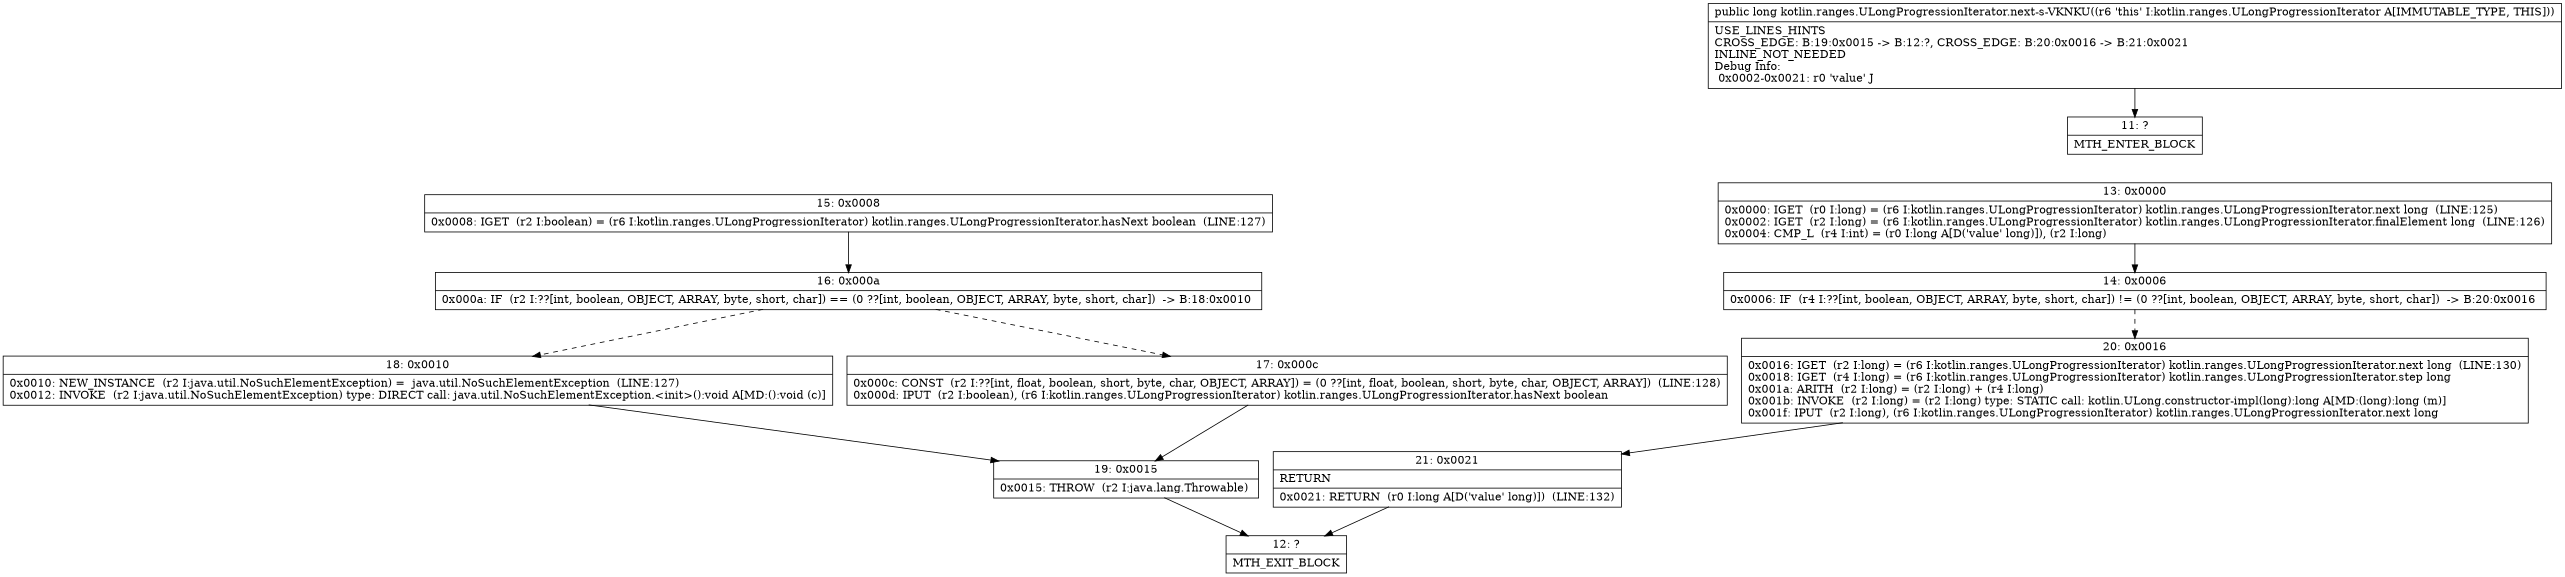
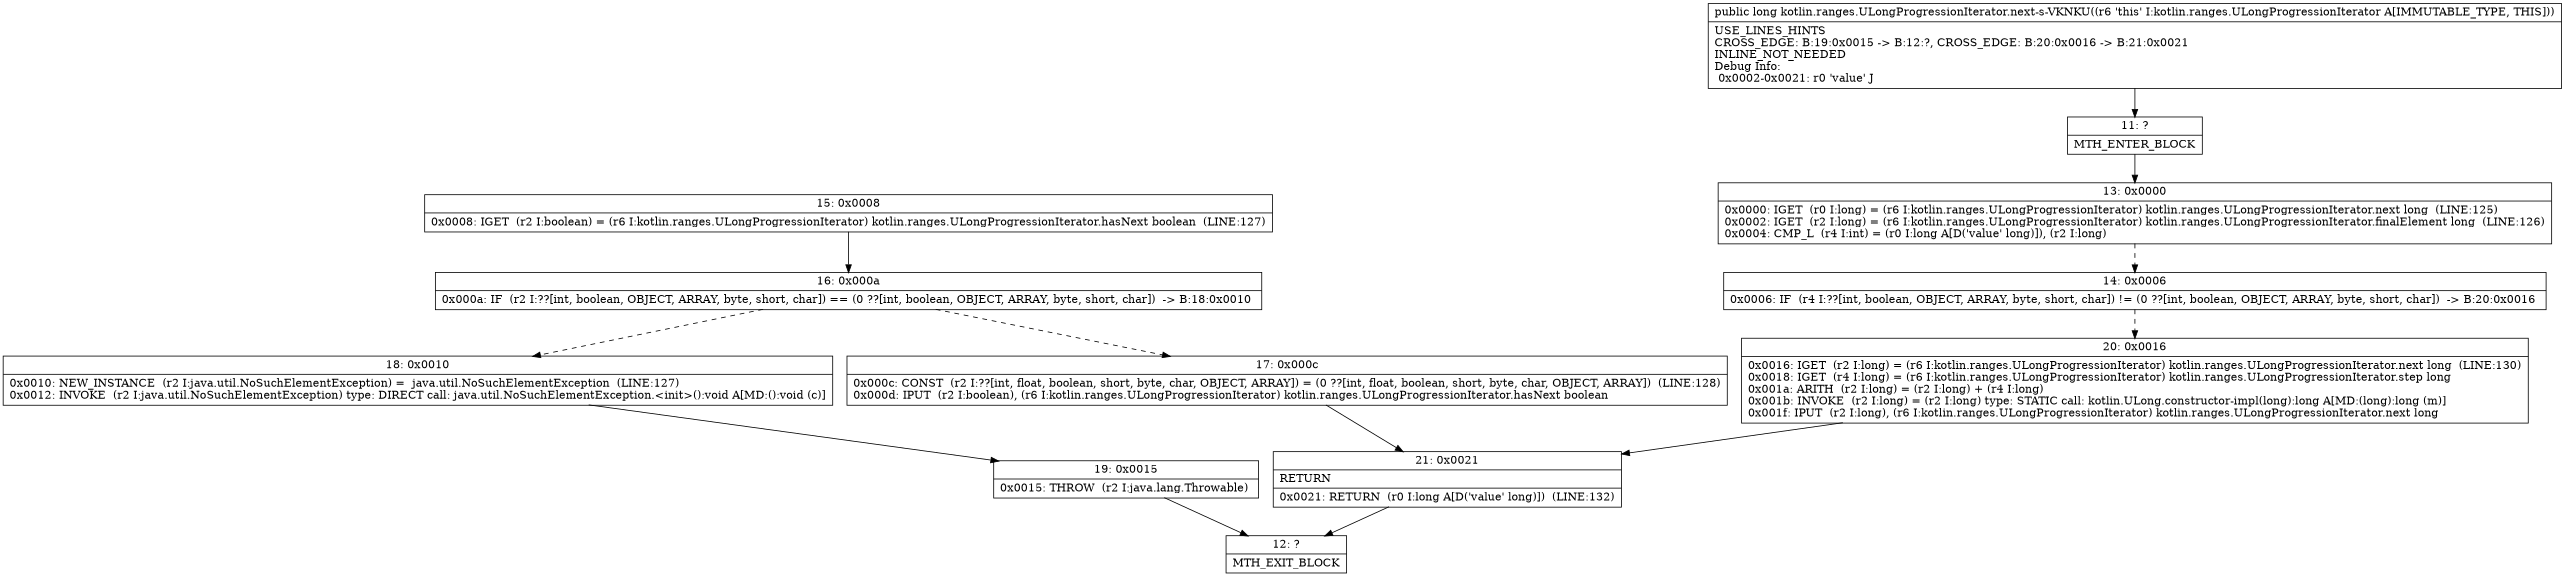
none -> (2135, 164)
(2135, 254) -> (2135, 254)
(1205, 431) -> (1361, 426)
